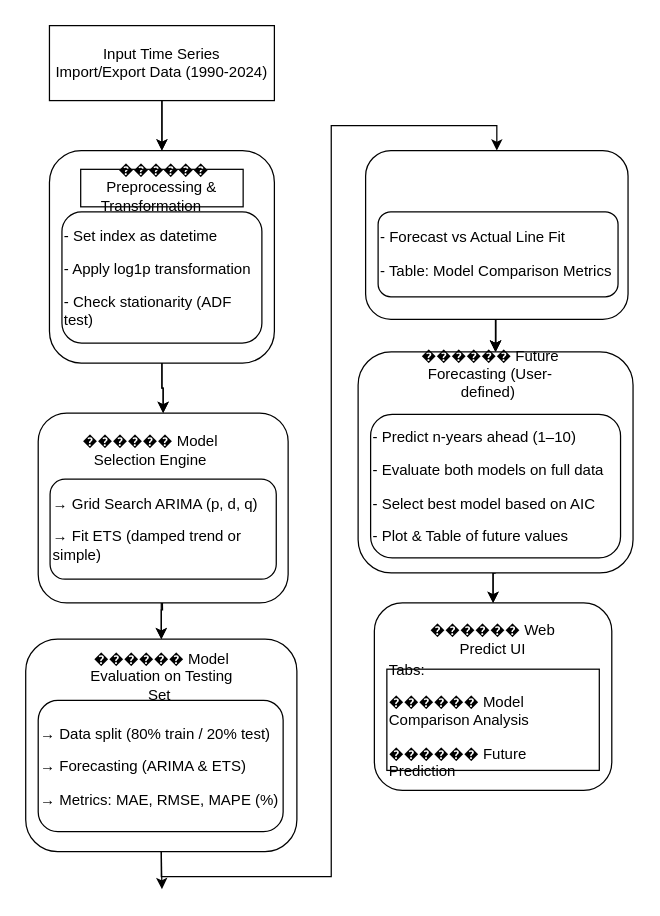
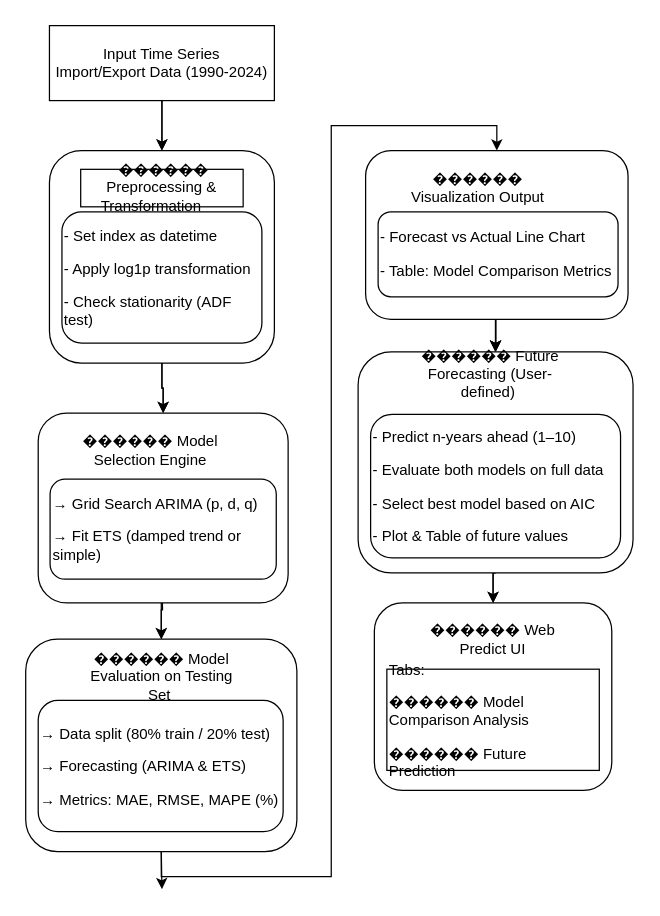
none -> (478, 188)
(499, 254) -> (499, 254)
